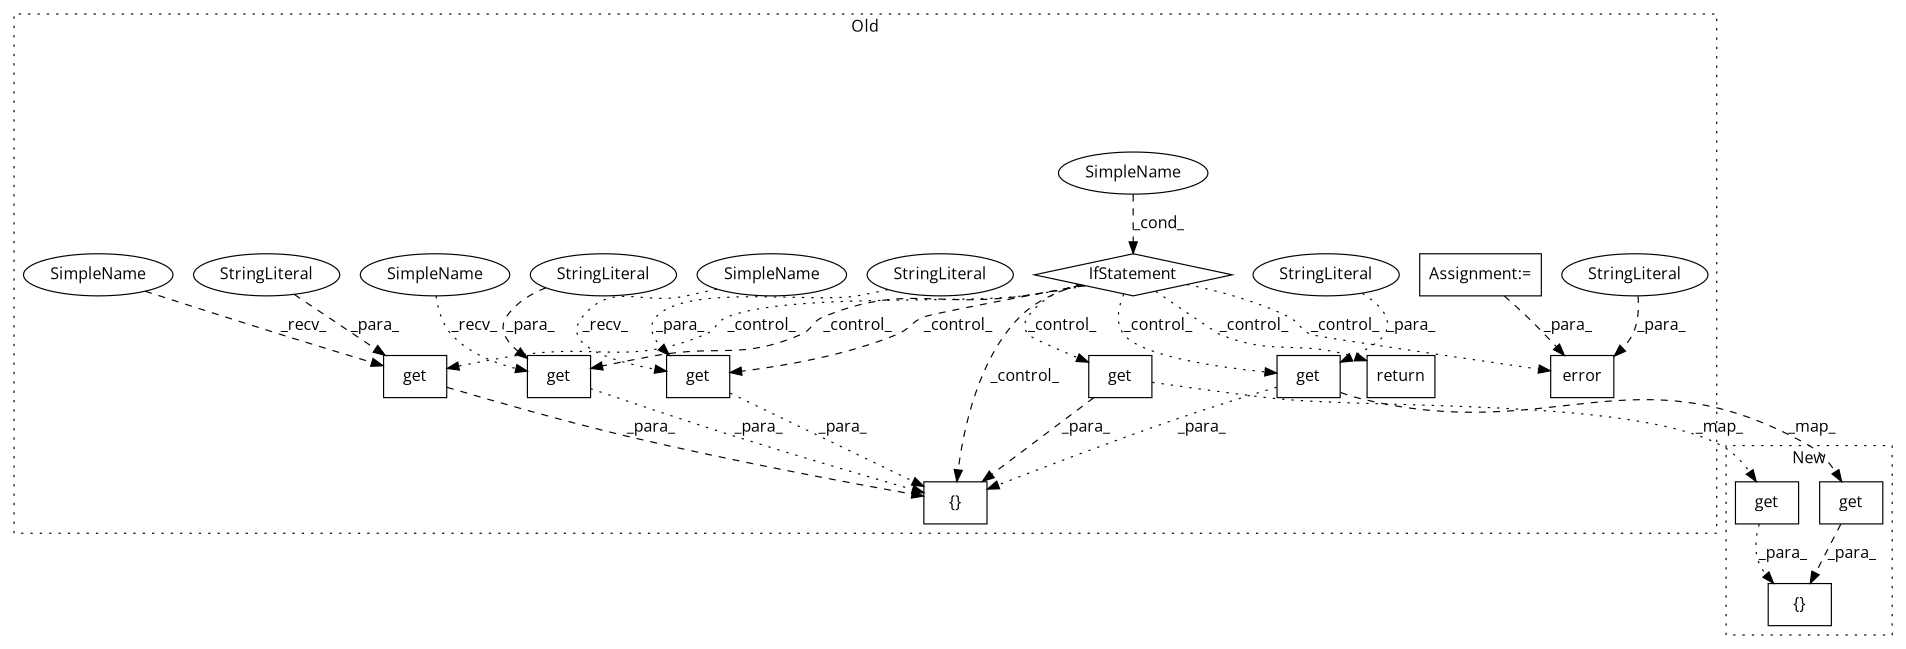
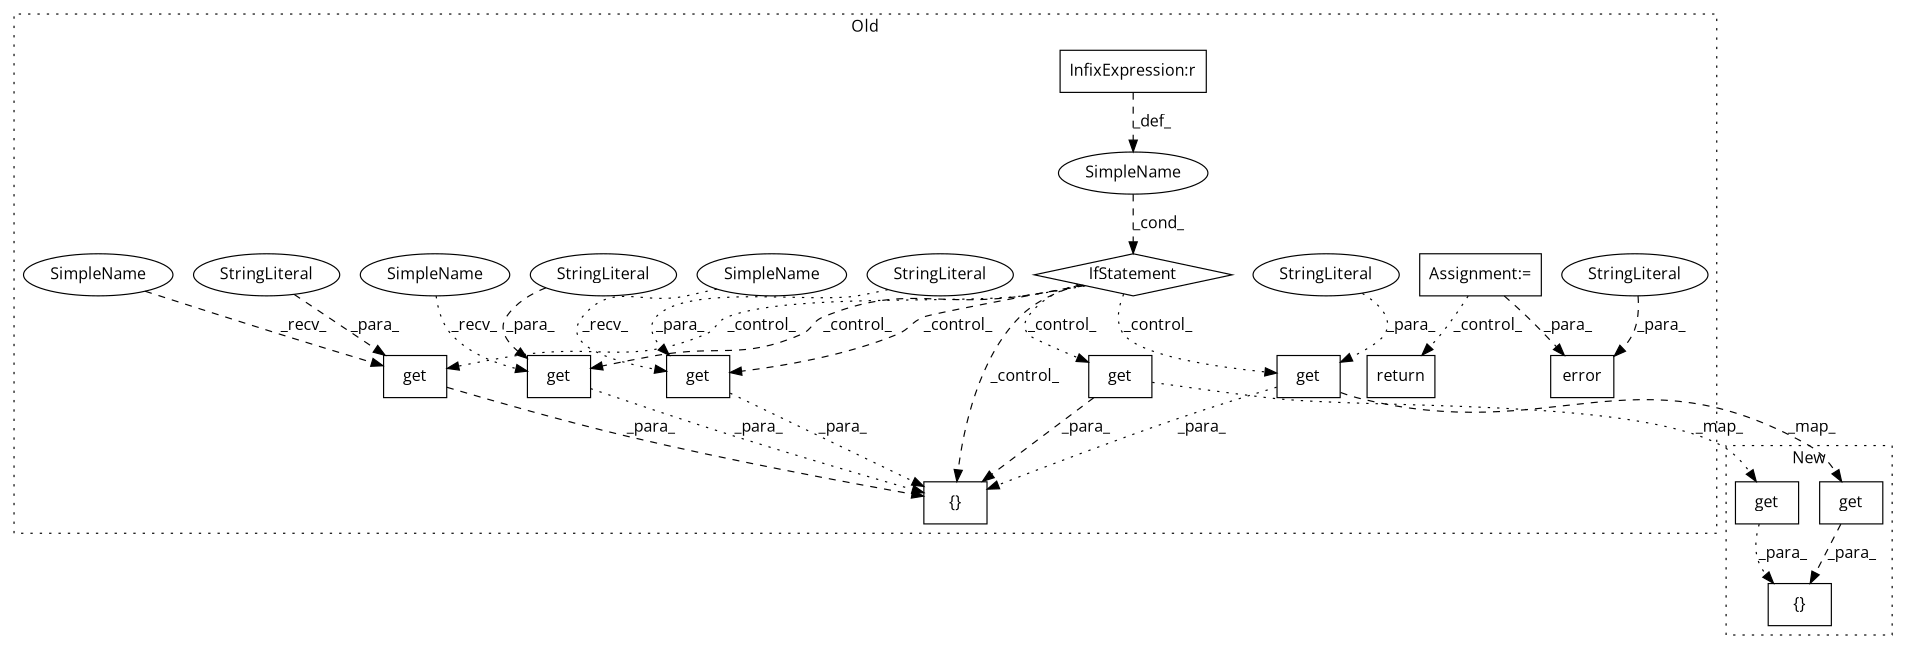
none -> (1133, 71)
(1358, 342) -> none
(1249, 343) -> (1450, 322)
